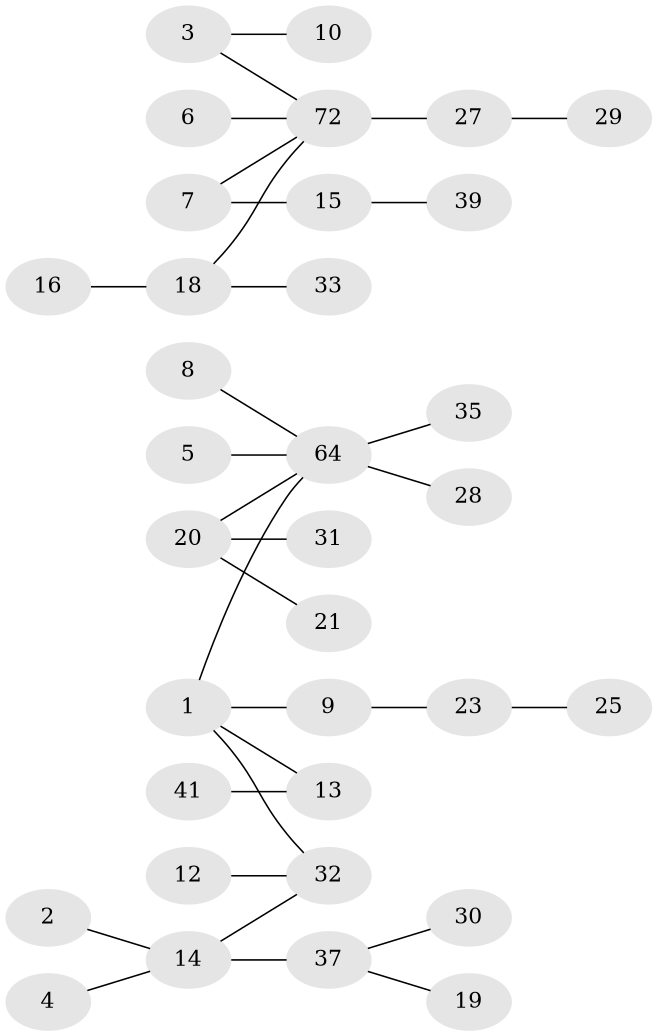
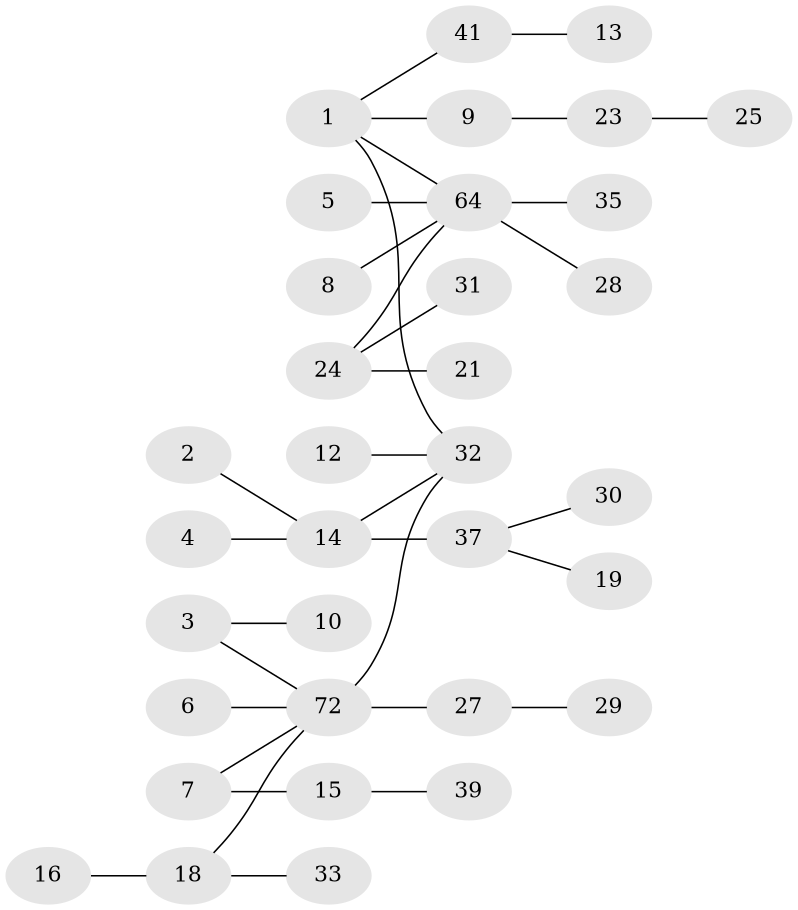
(189, 539) -> (329, 371)
none -> (399, 581)
(259, 750) -> (399, 76)
